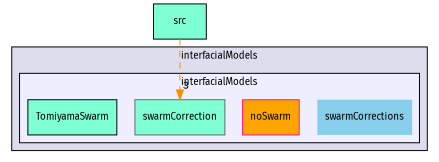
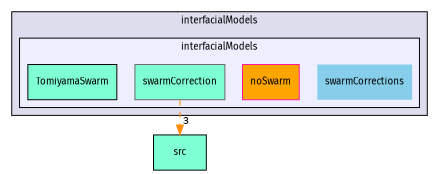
(180, 65) -> (180, 113)
